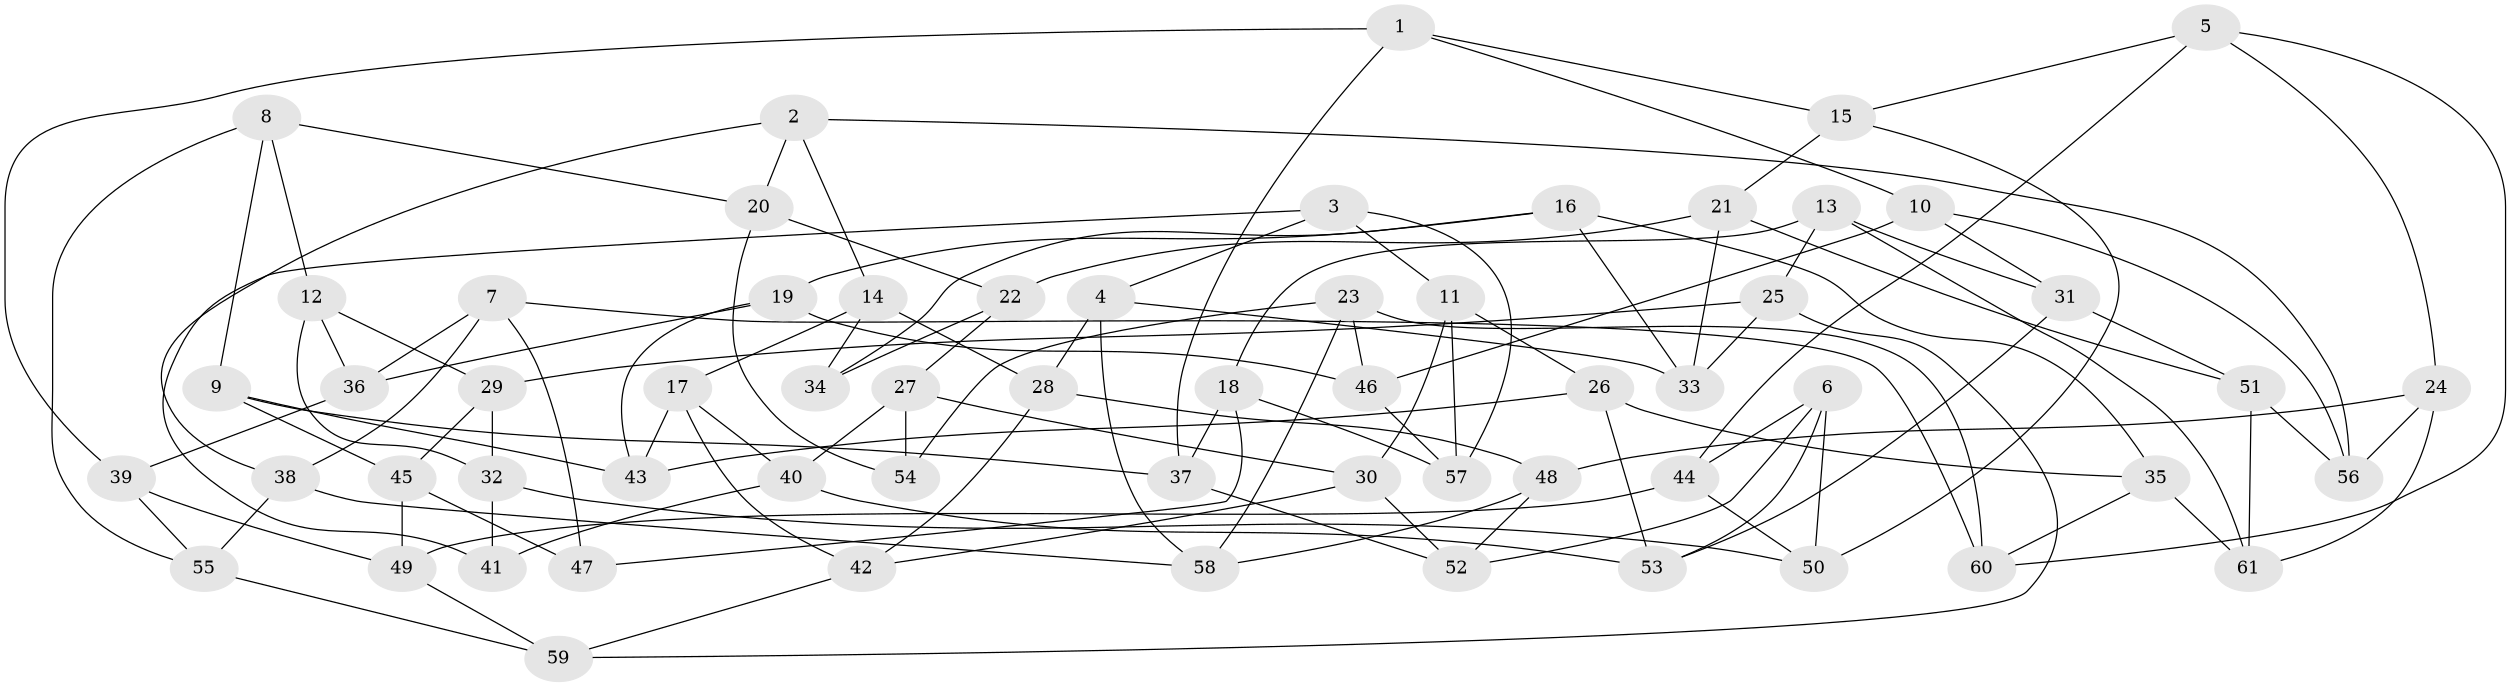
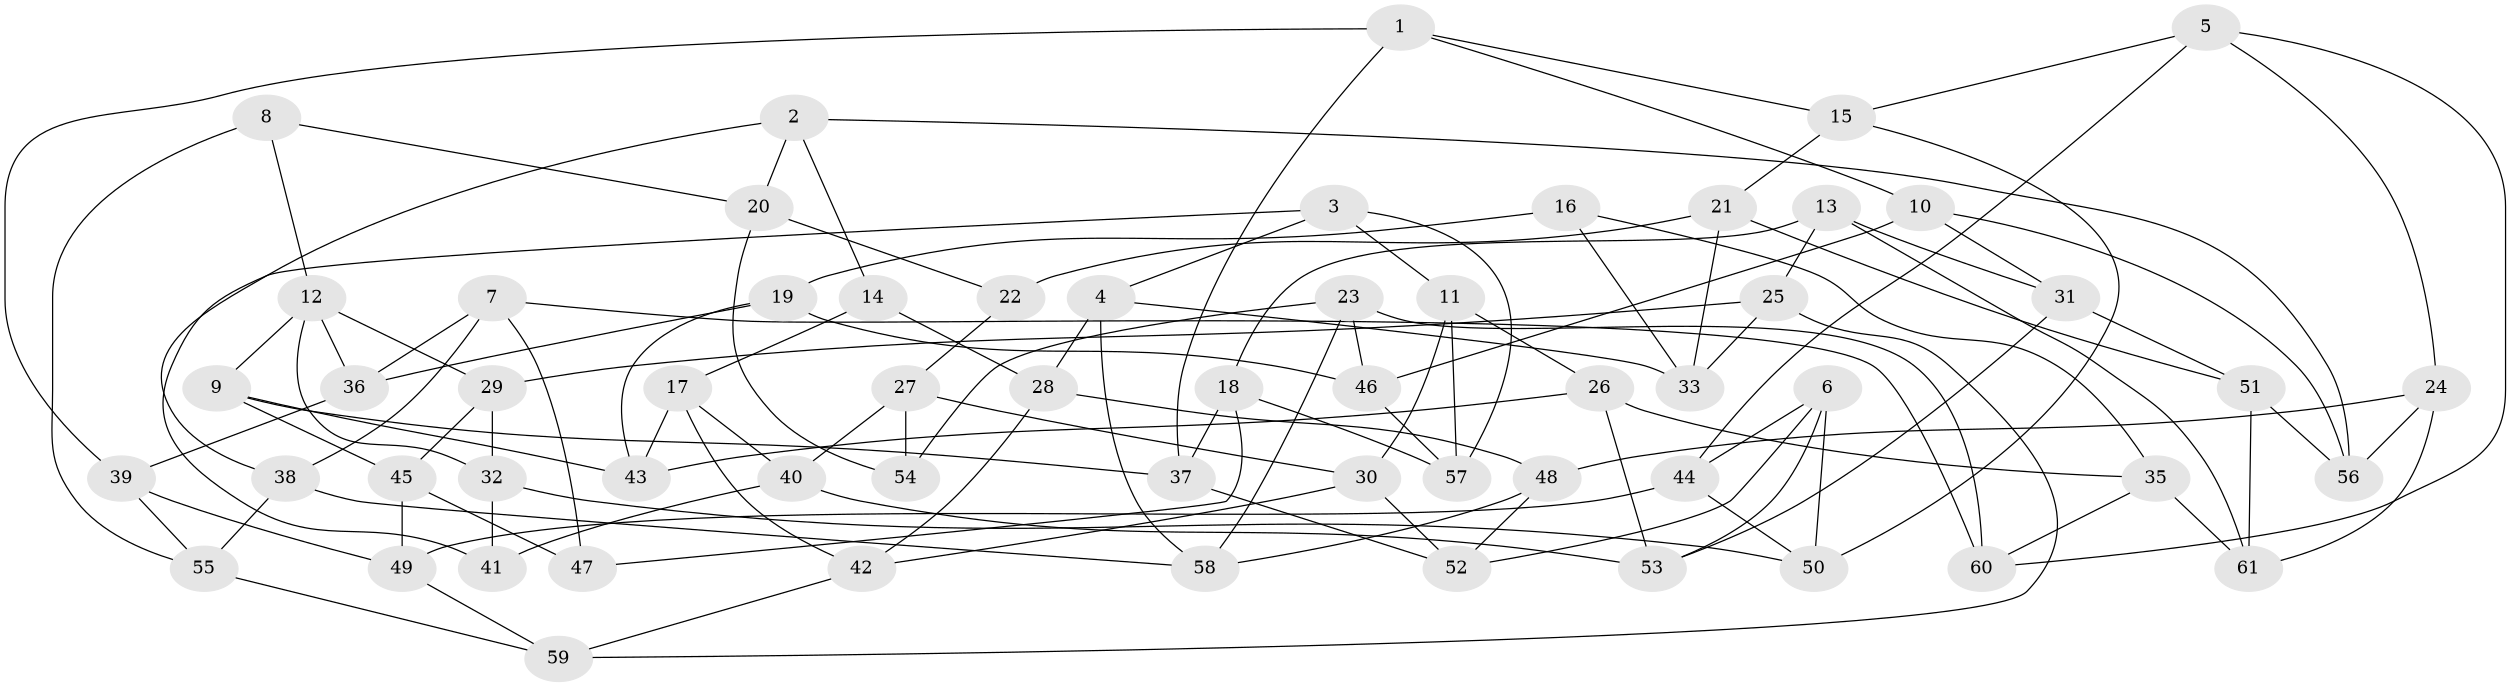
(242, 253) -> (264, 343)
(816, 388) -> none
